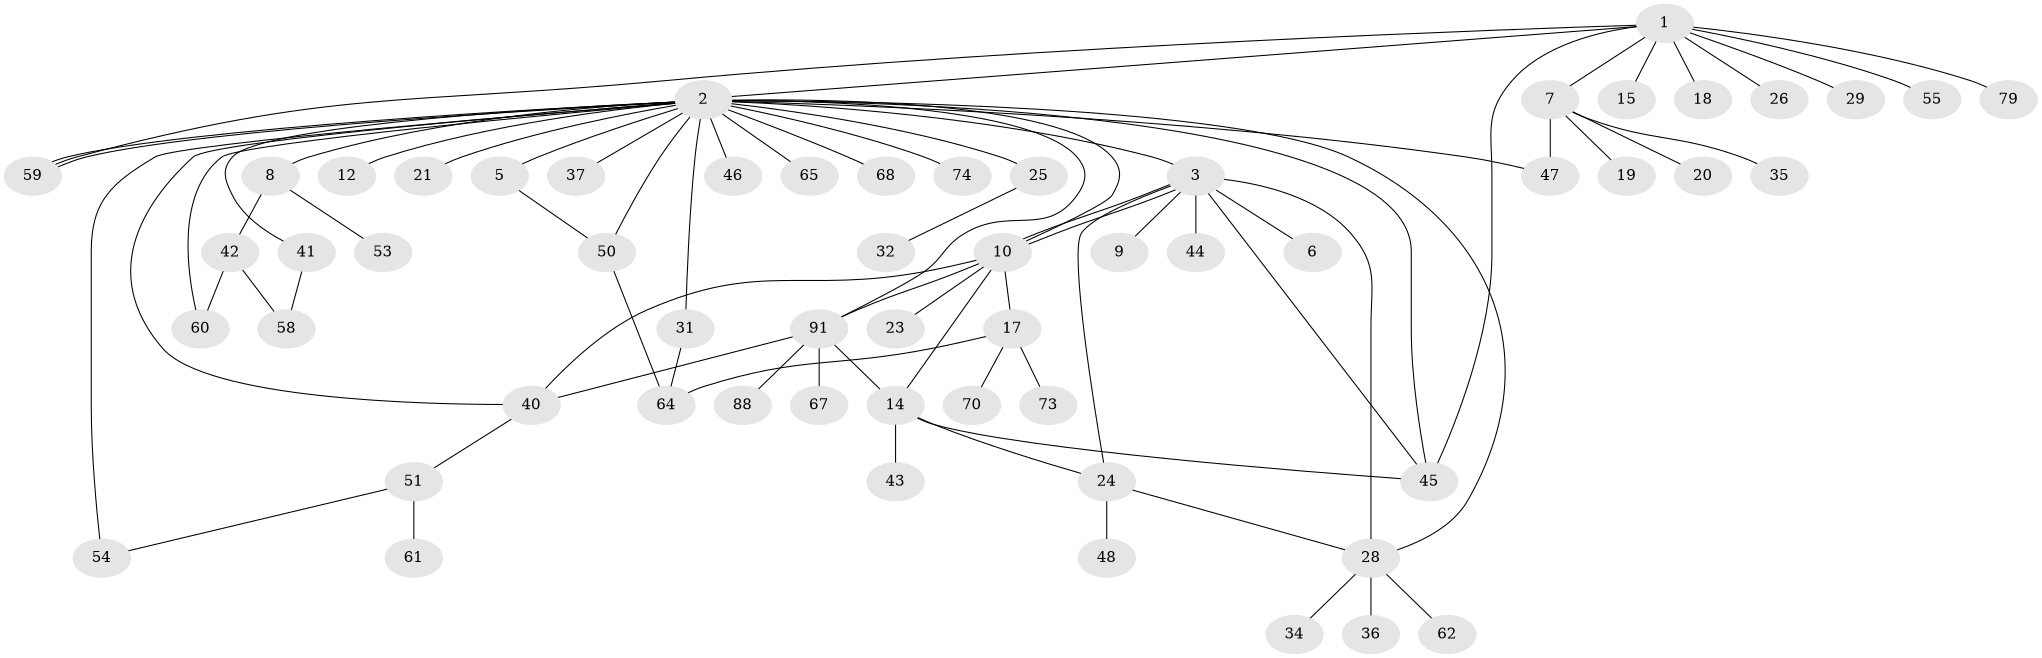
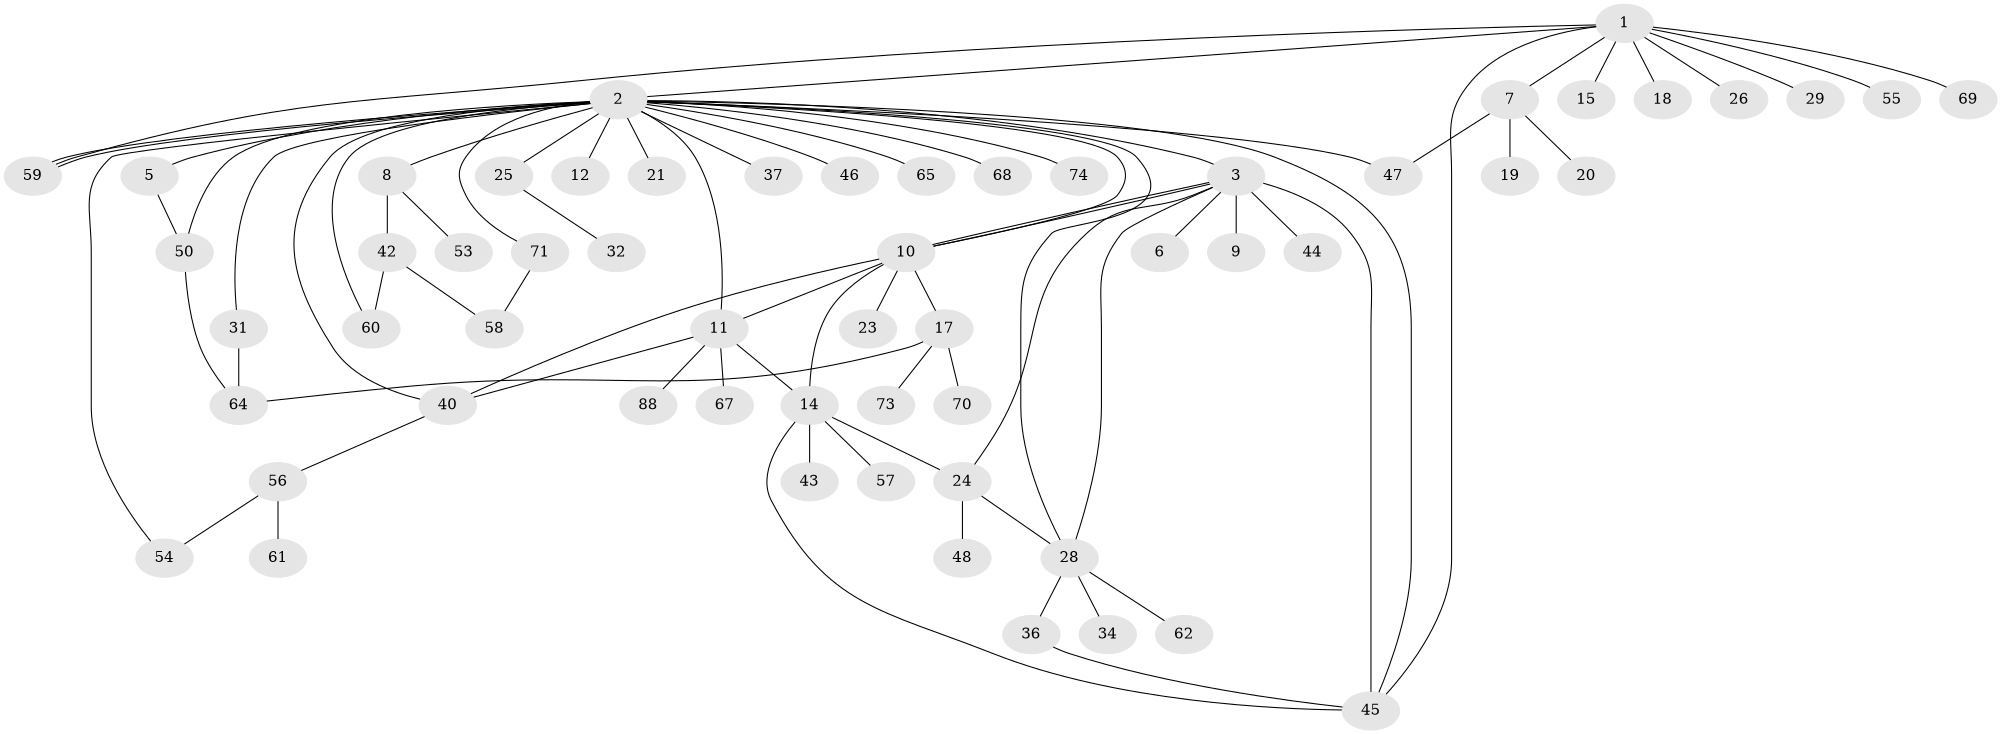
(2009, 100) -> (1968, 100)
(1779, 176) -> none
(307, 253) -> (540, 253)
(819, 329) -> (719, 329)
(414, 482) -> (278, 482)
none -> (886, 482)
none -> (1196, 685)
